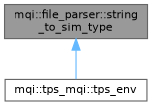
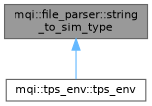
(76, 90) -> (76, 90)
